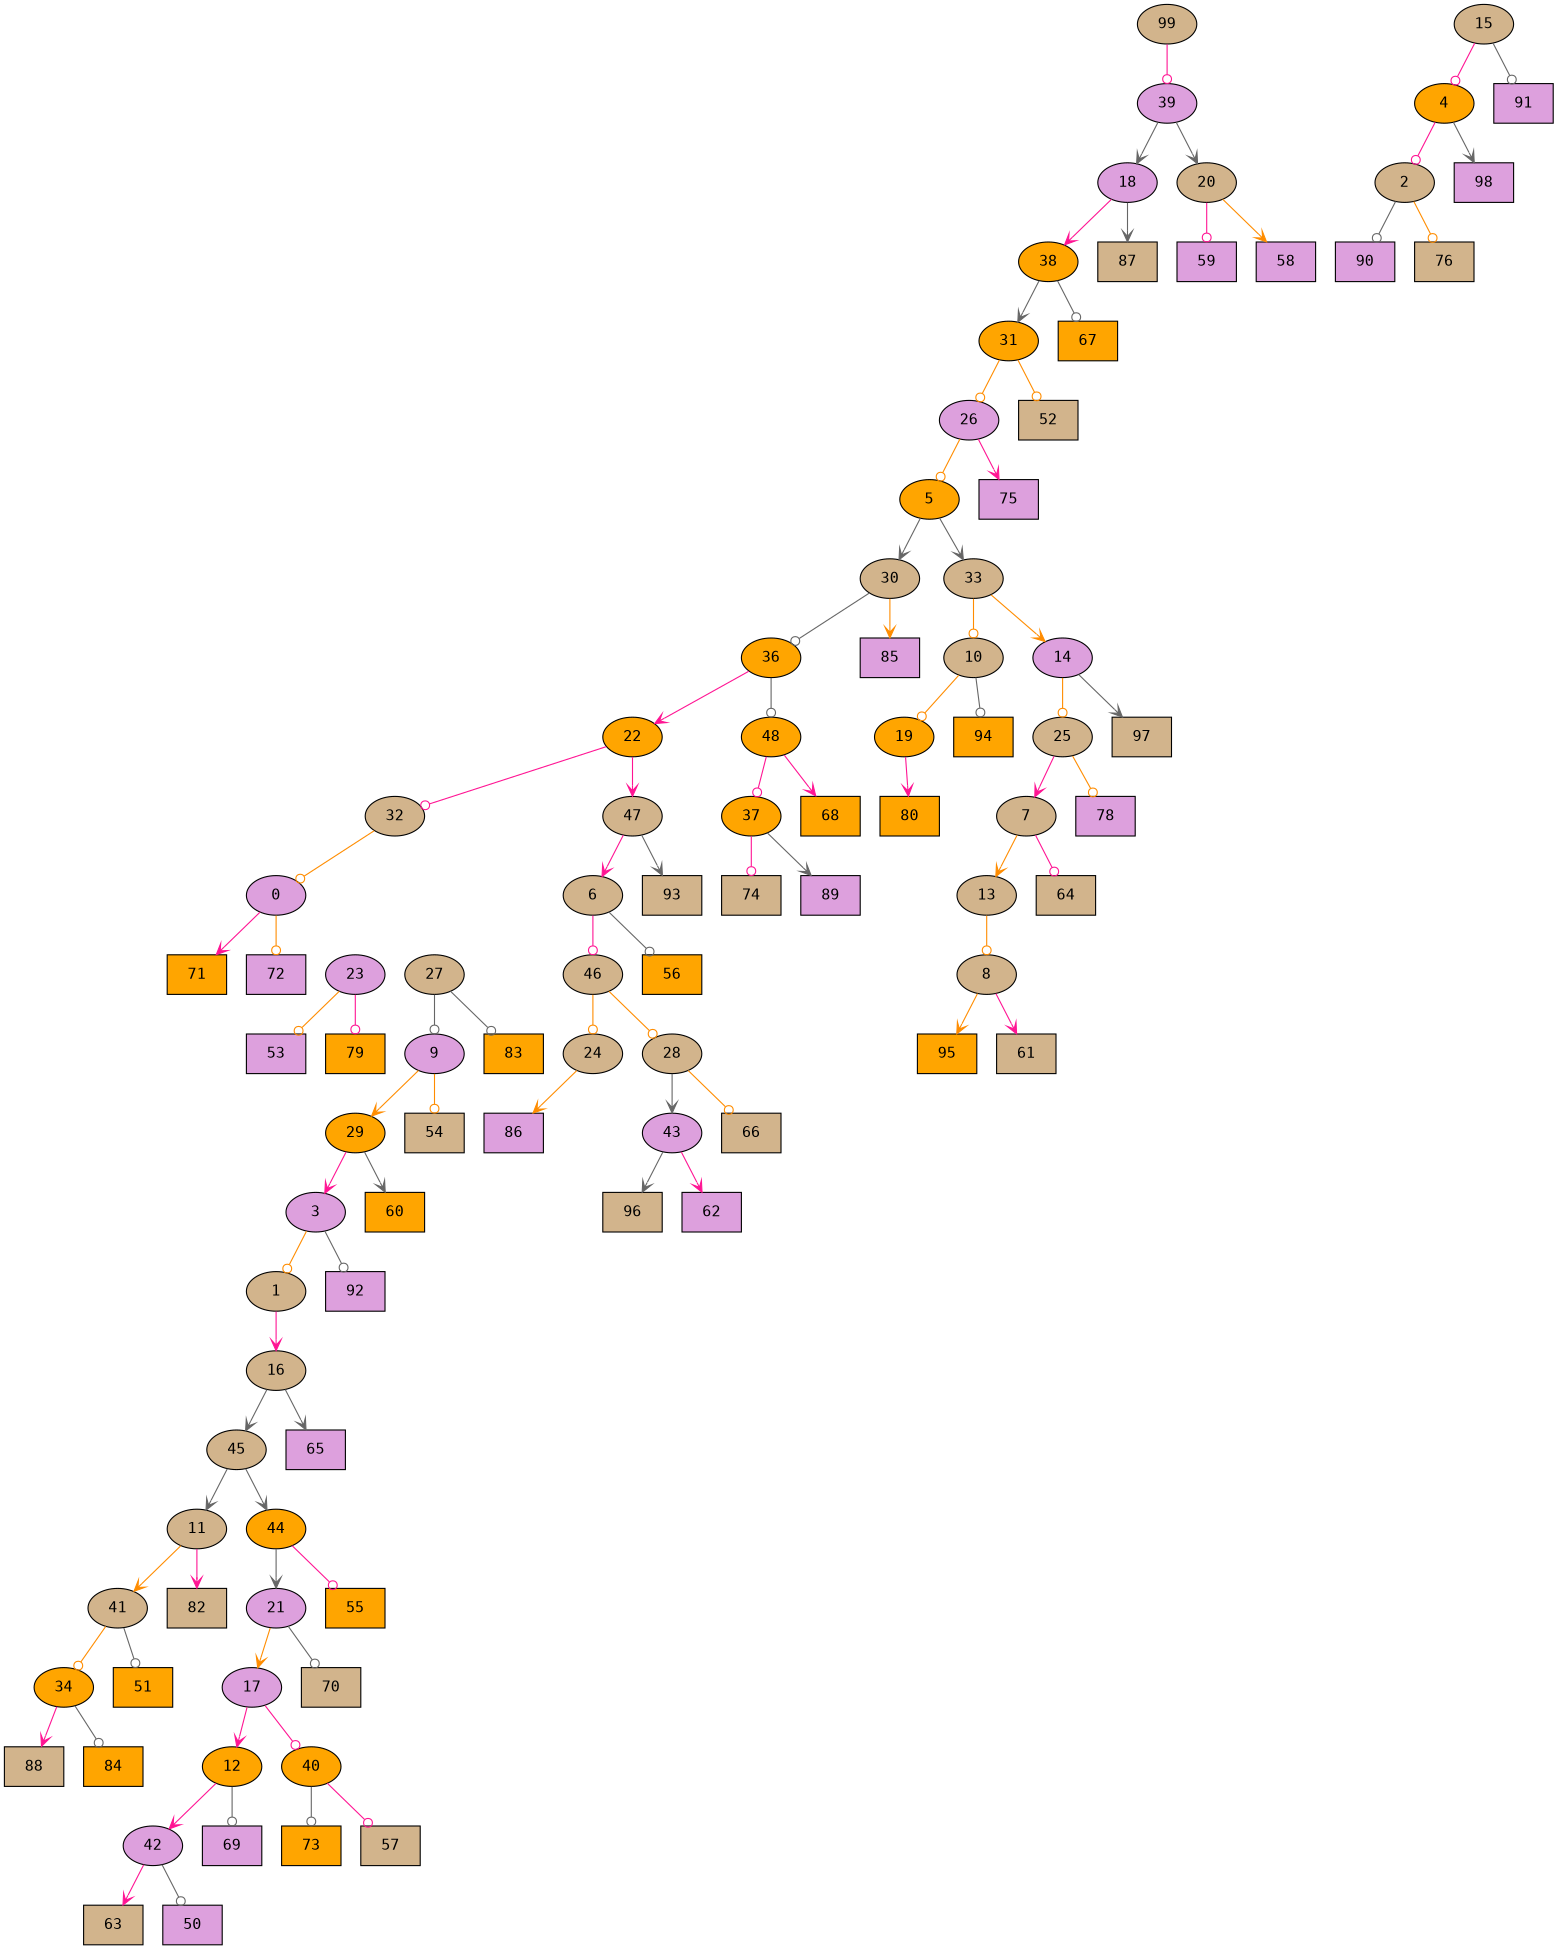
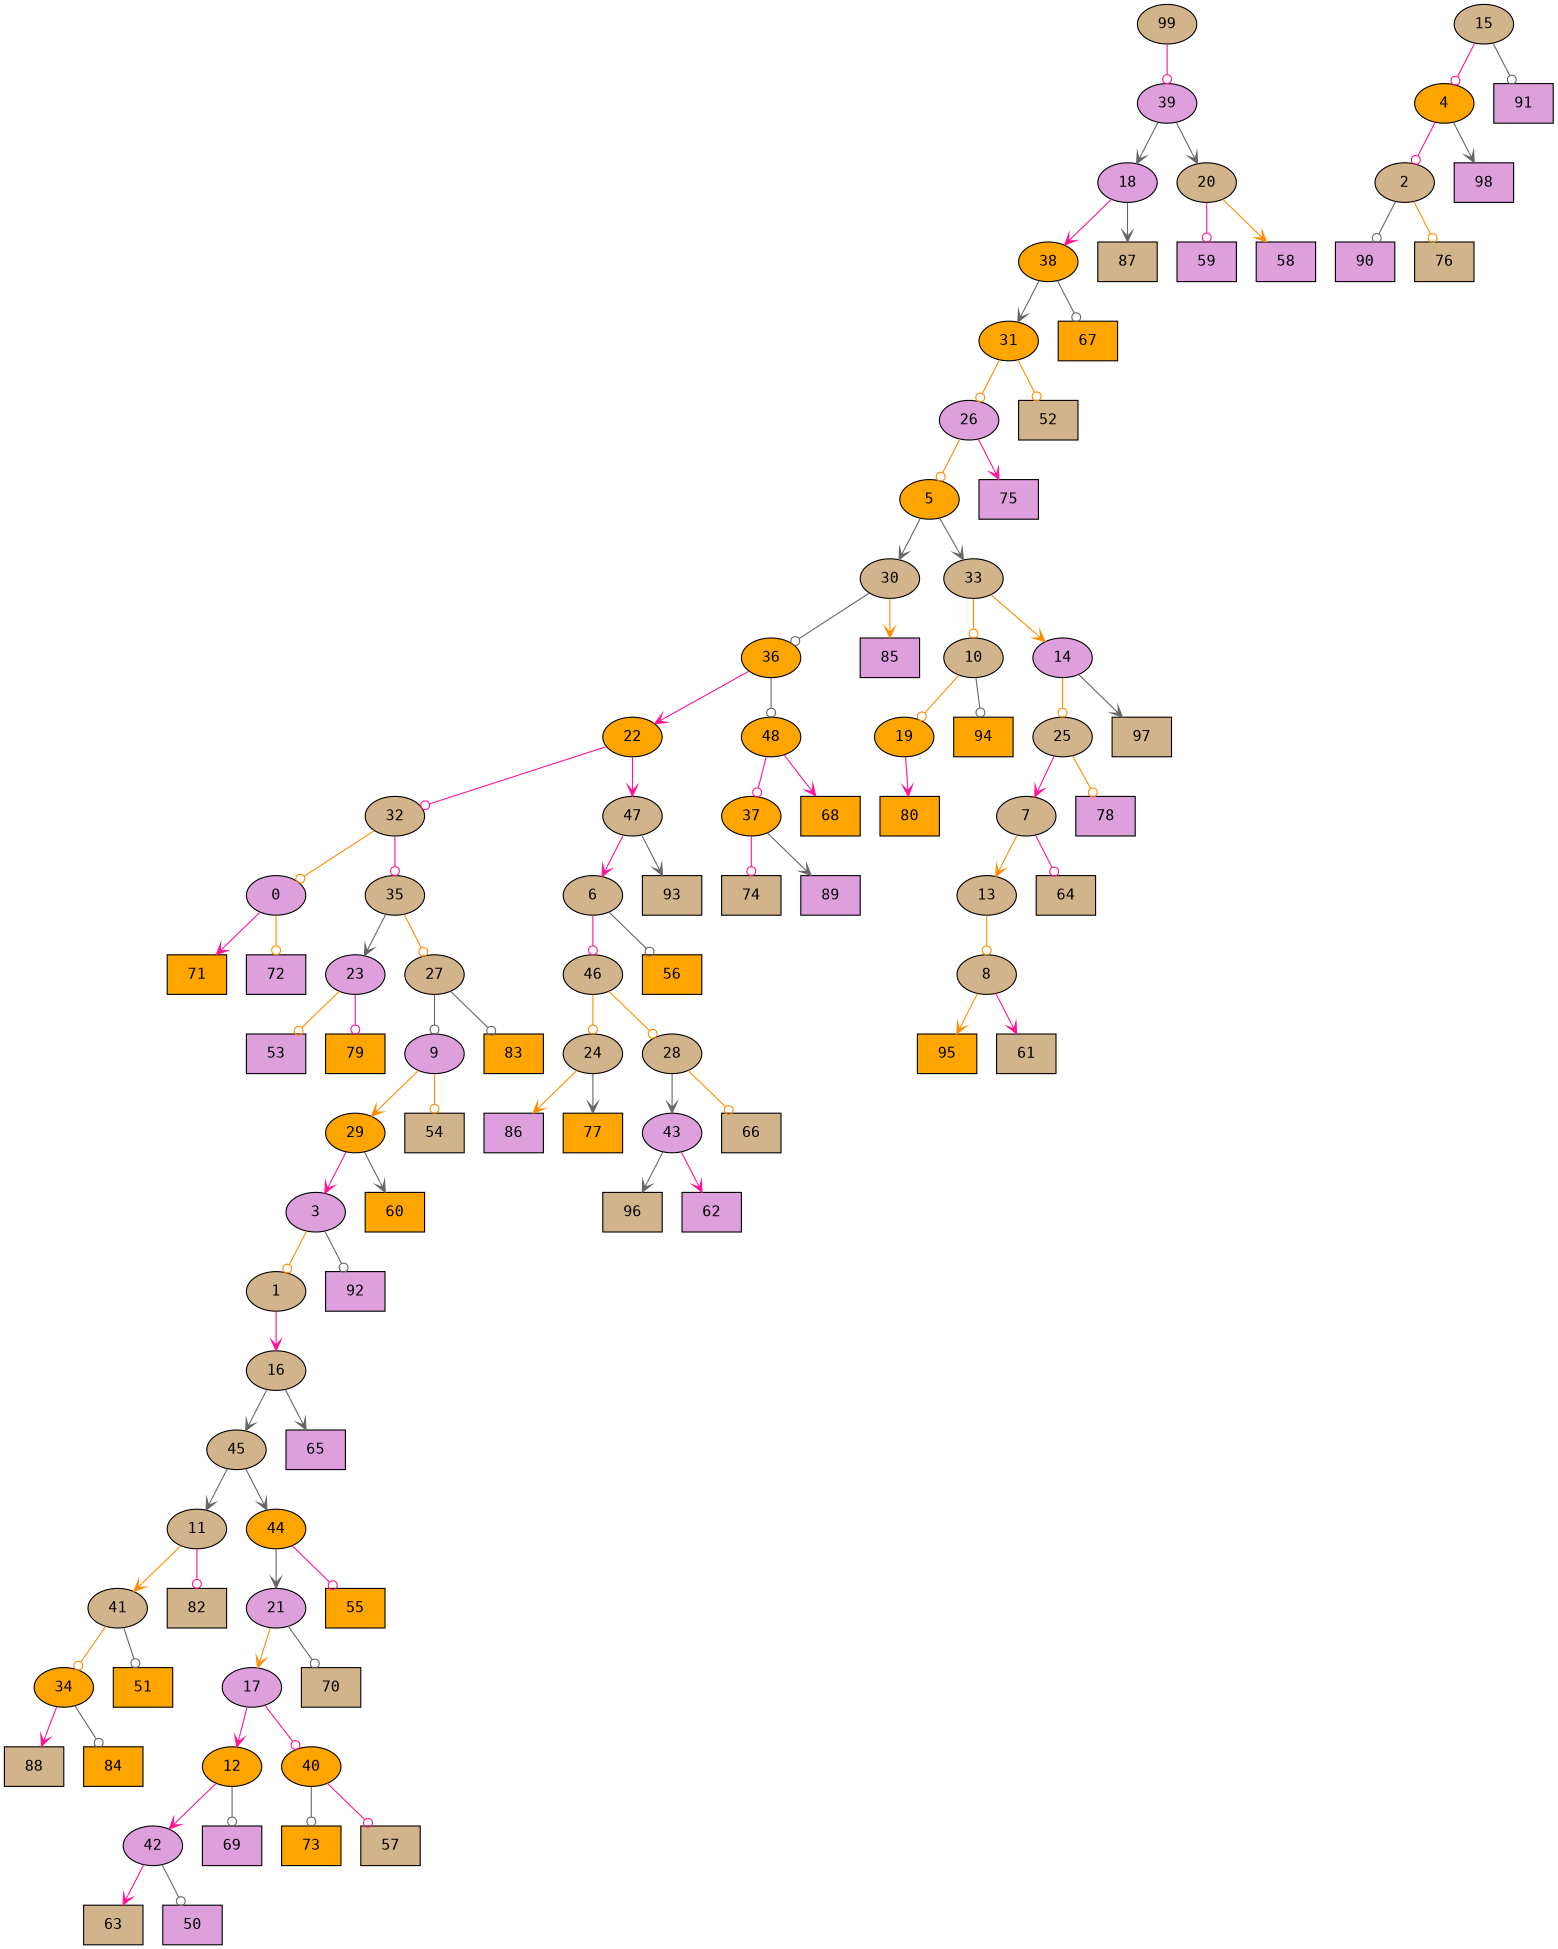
none -> (395, 895)
none -> (593, 1133)
(197, 1564) -> (197, 1564)
